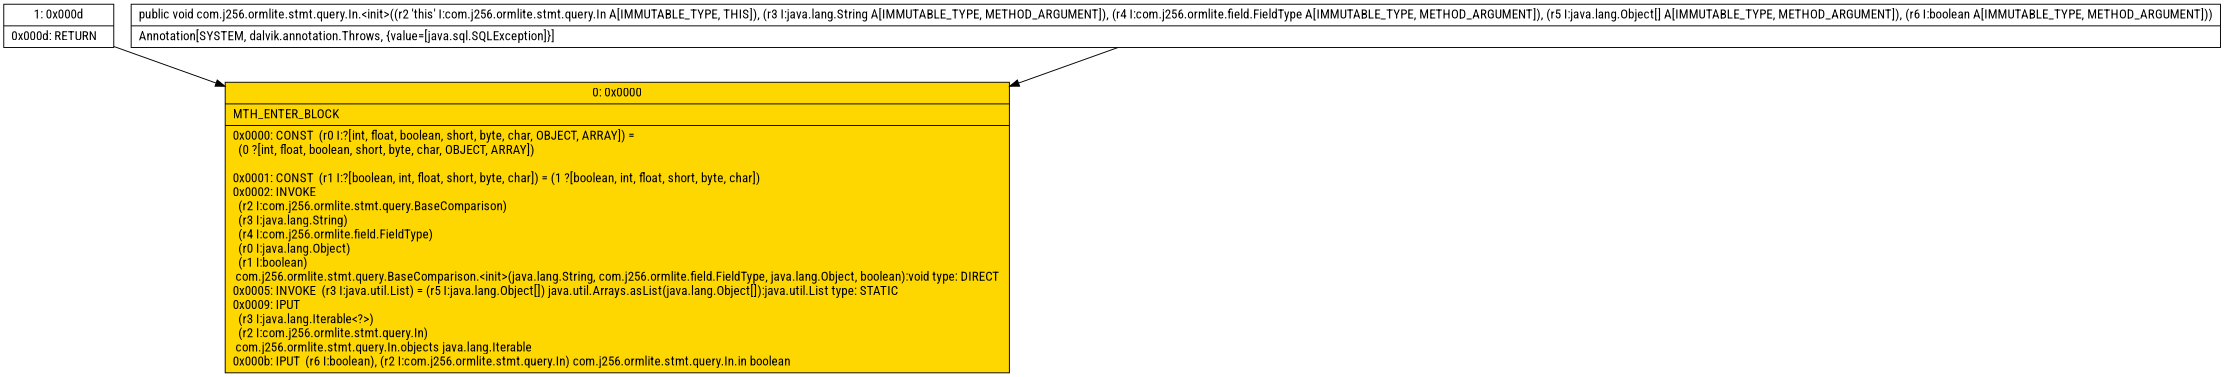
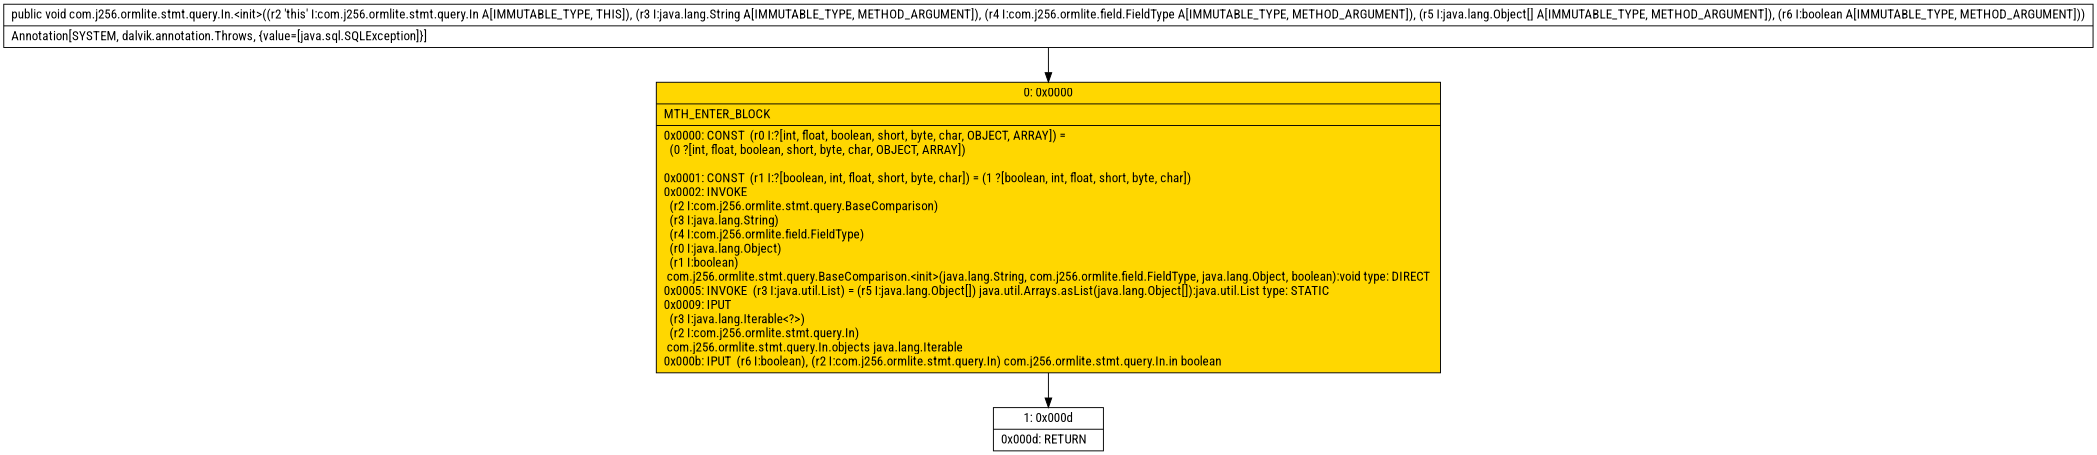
(165, 65) -> (1048, 385)
